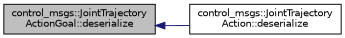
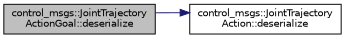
(177, 26) -> (168, 13)
